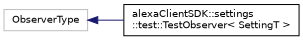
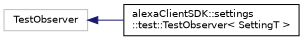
(46, 20) -> (46, 20)
